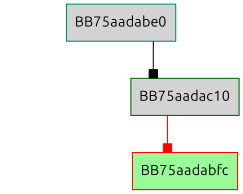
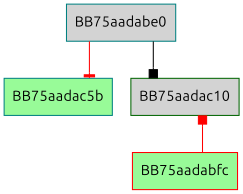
none -> (58, 97)
(167, 129) -> (203, 139)
